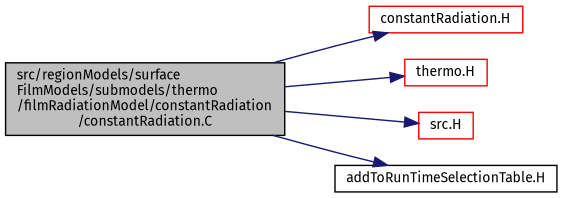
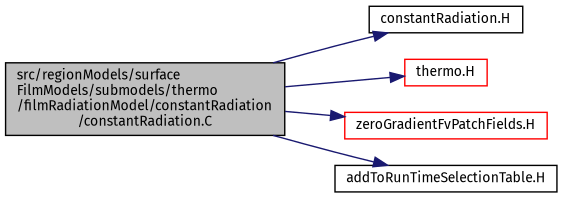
(446, 20) -> (446, 20)
(446, 126) -> (446, 126)
